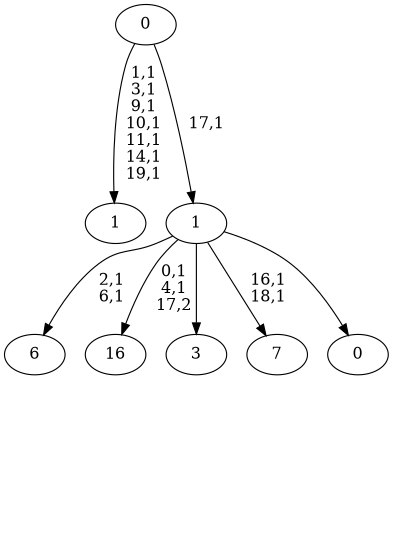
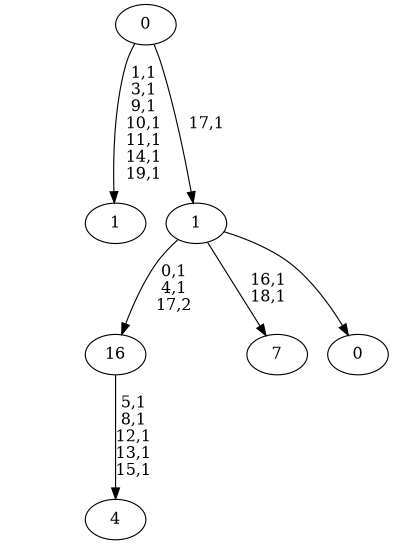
(35, 355) -> none
(196, 355) -> none
none -> (116, 520)
